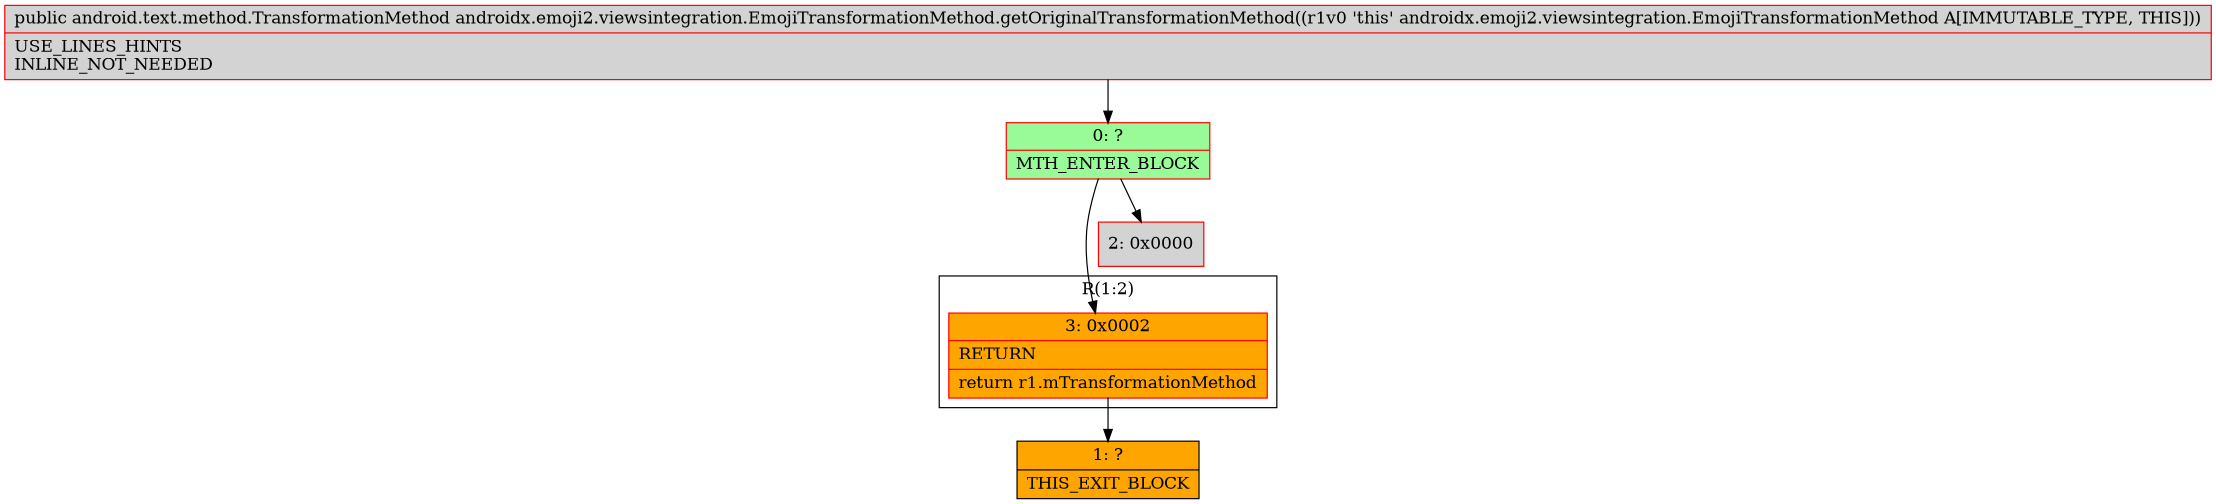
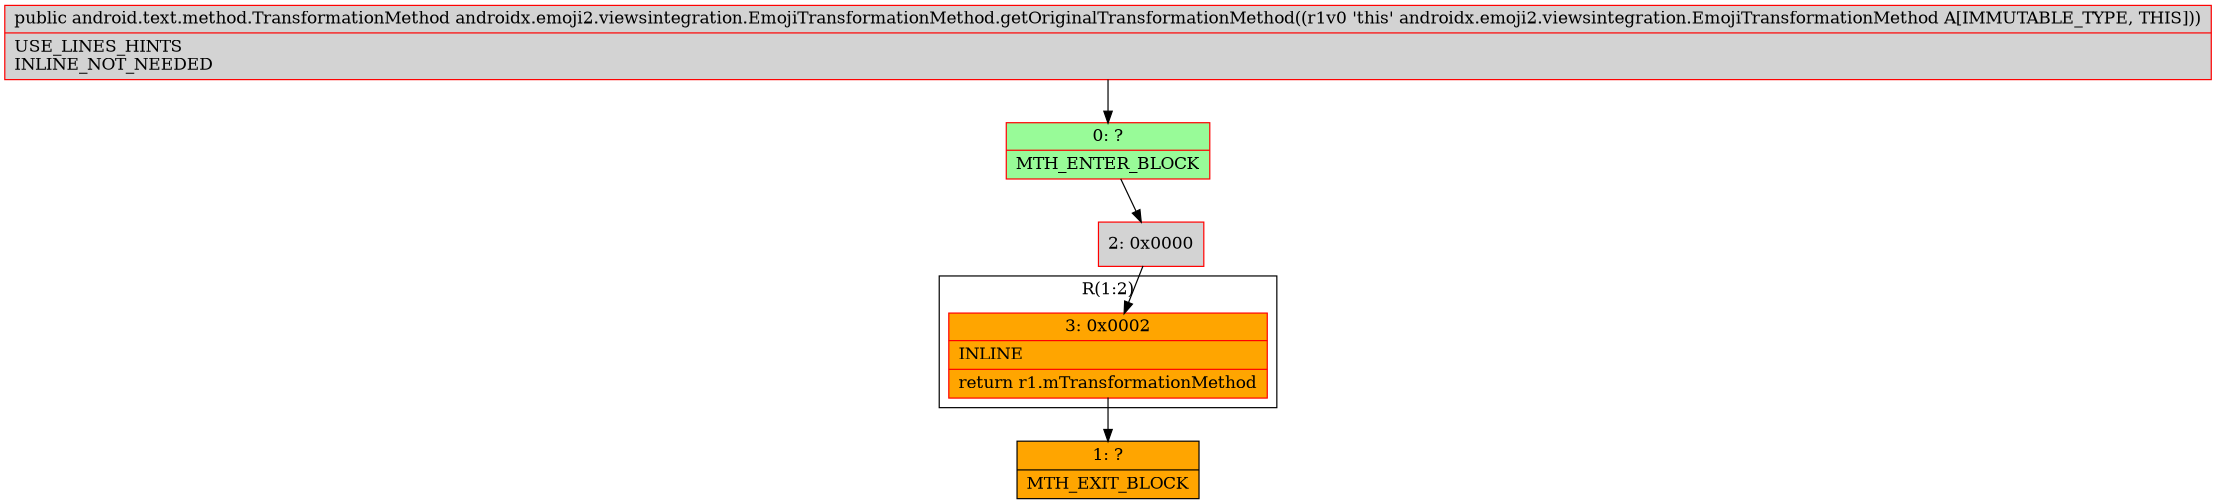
(1086, 240) -> (1136, 284)
(997, 354) -> (991, 354)
(1108, 484) -> (1108, 484)
